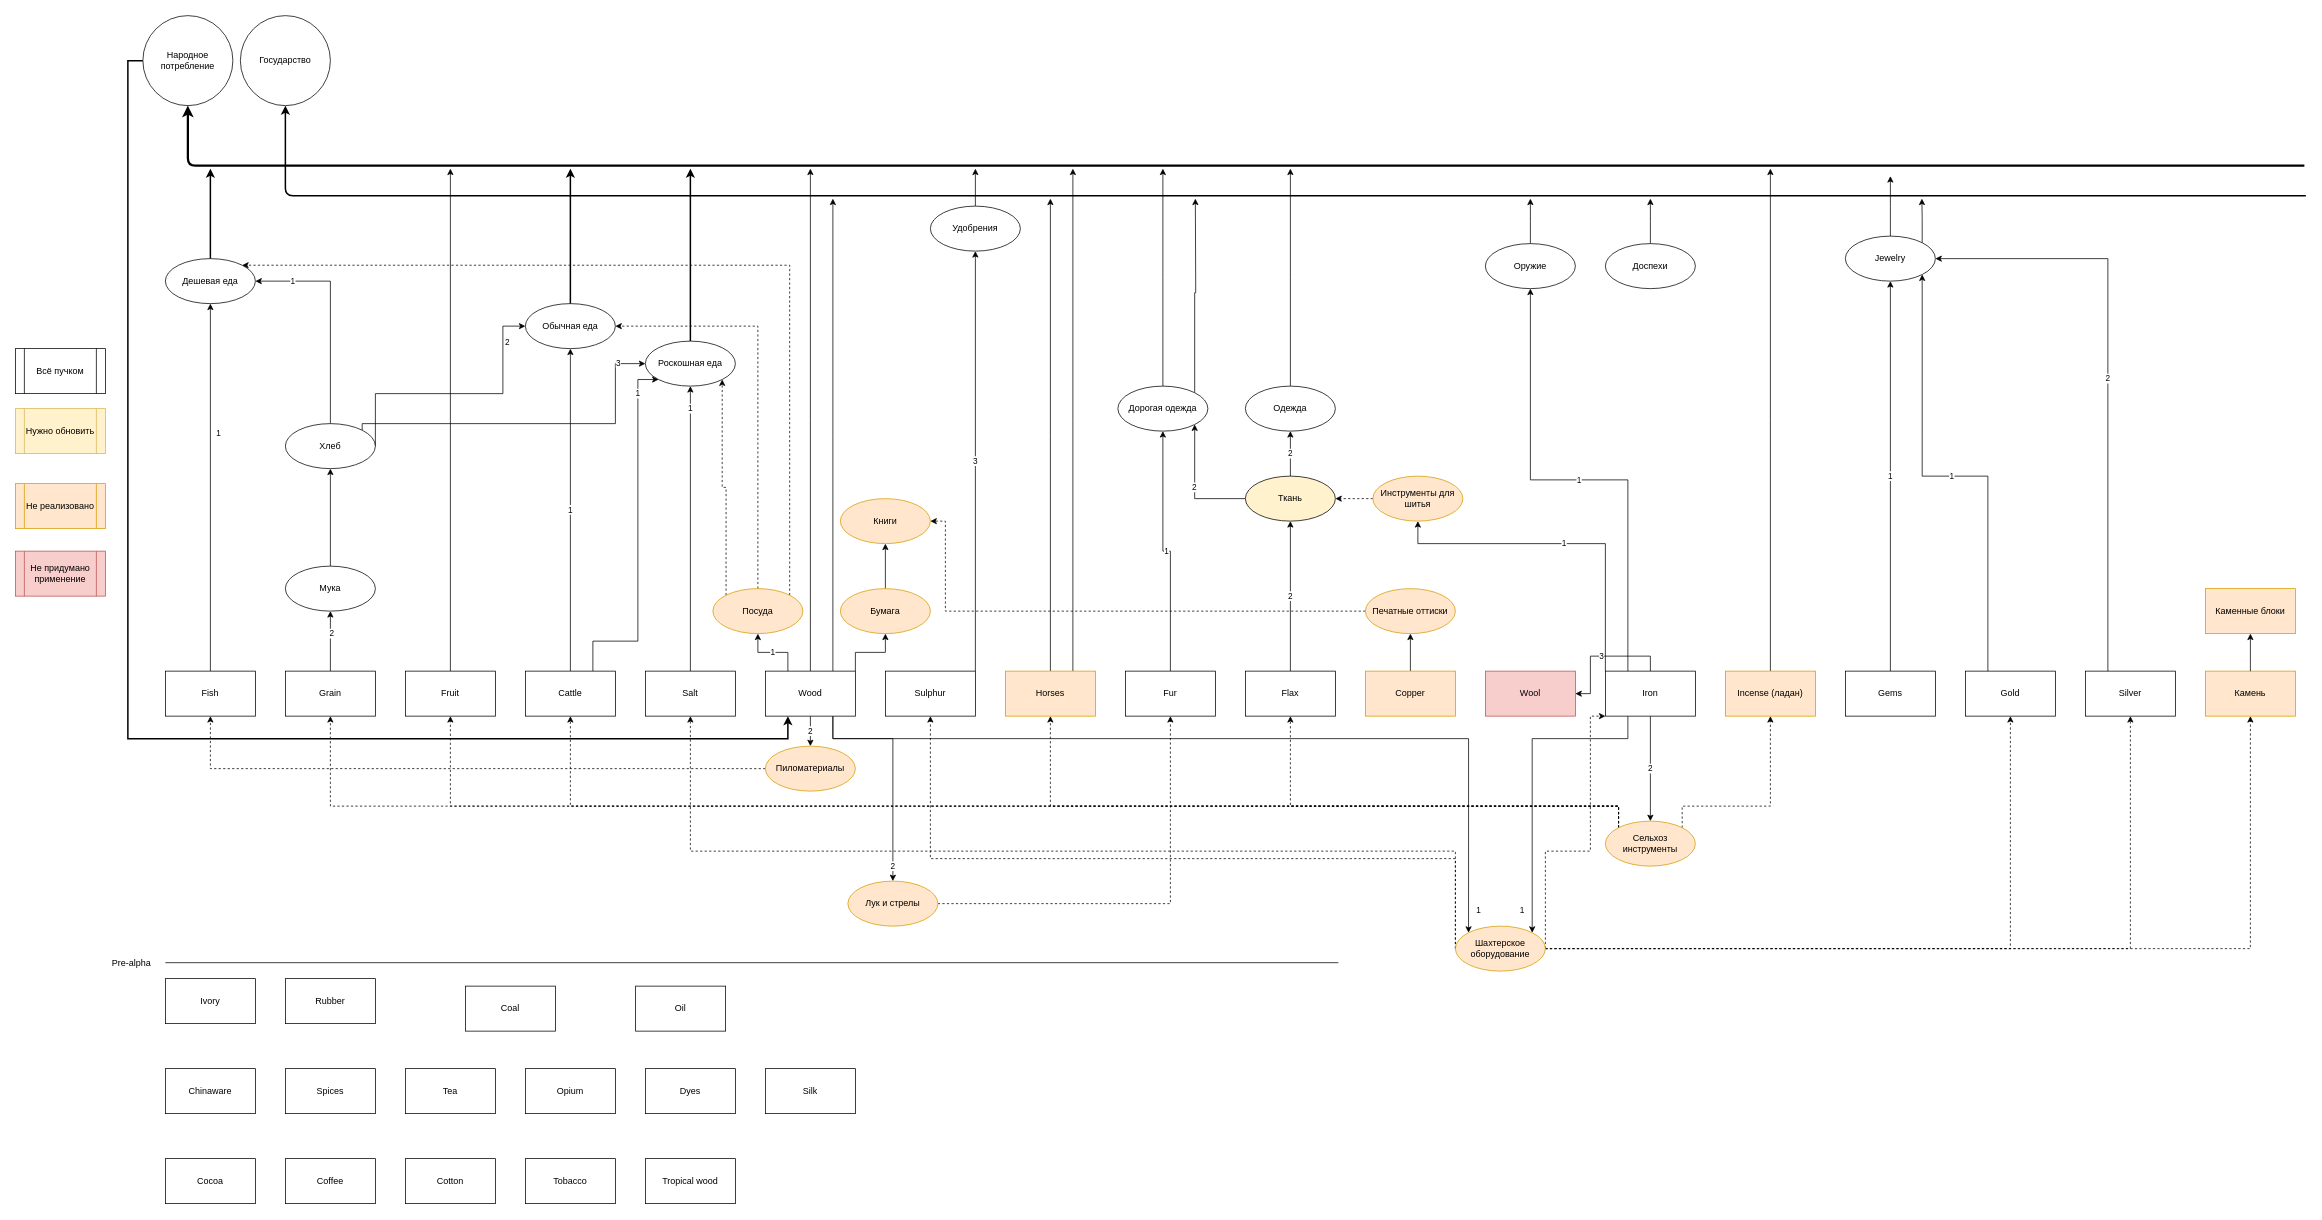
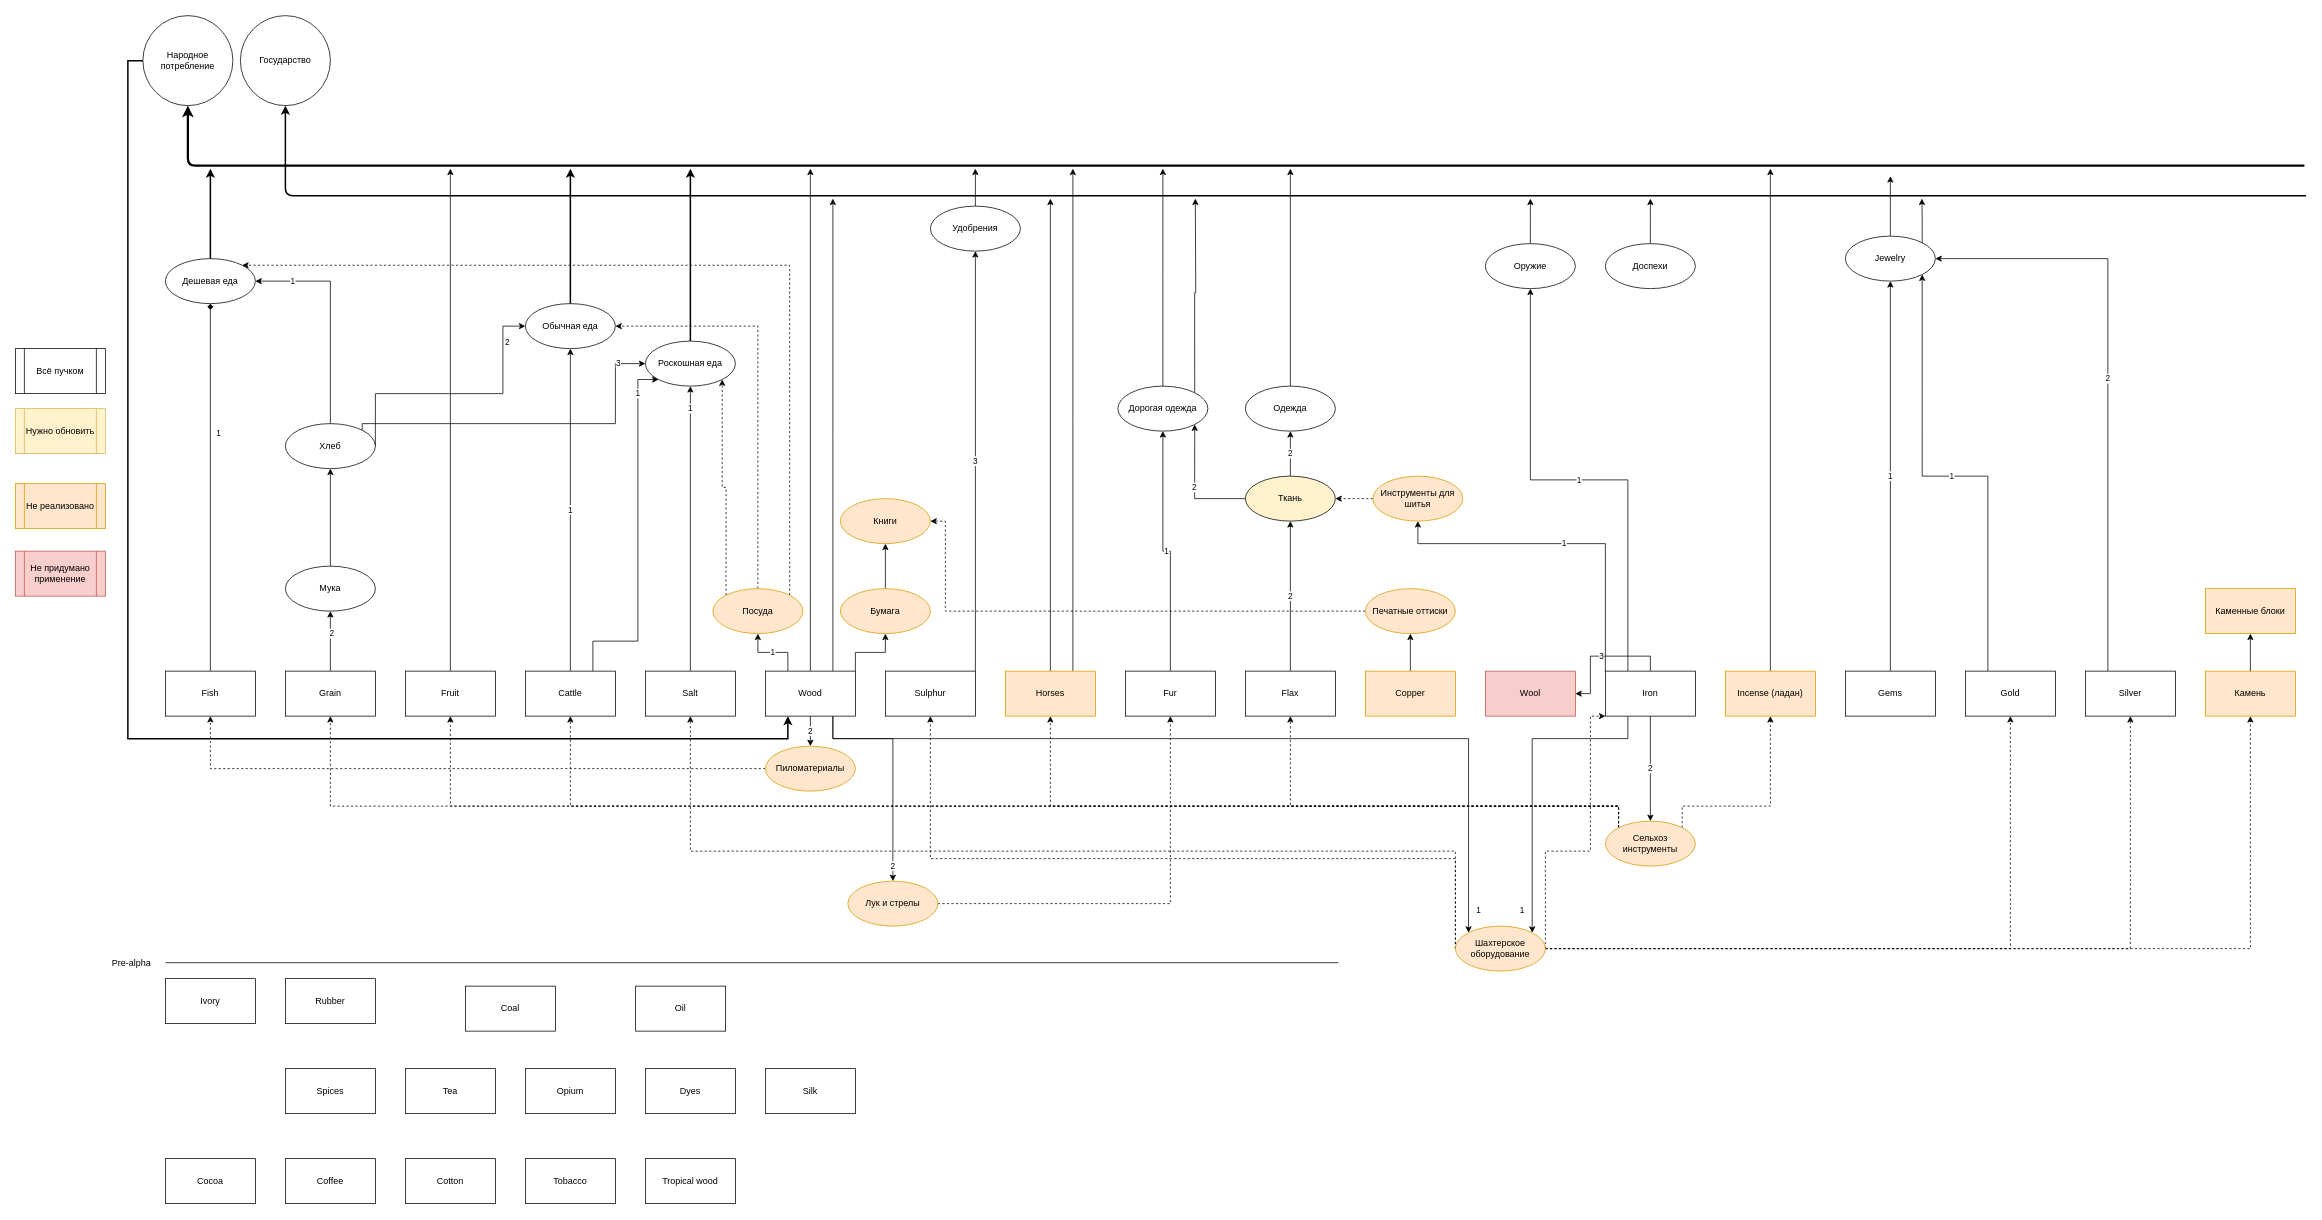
(210, 310) -> (210, 310)
(210, 1091) -> none
